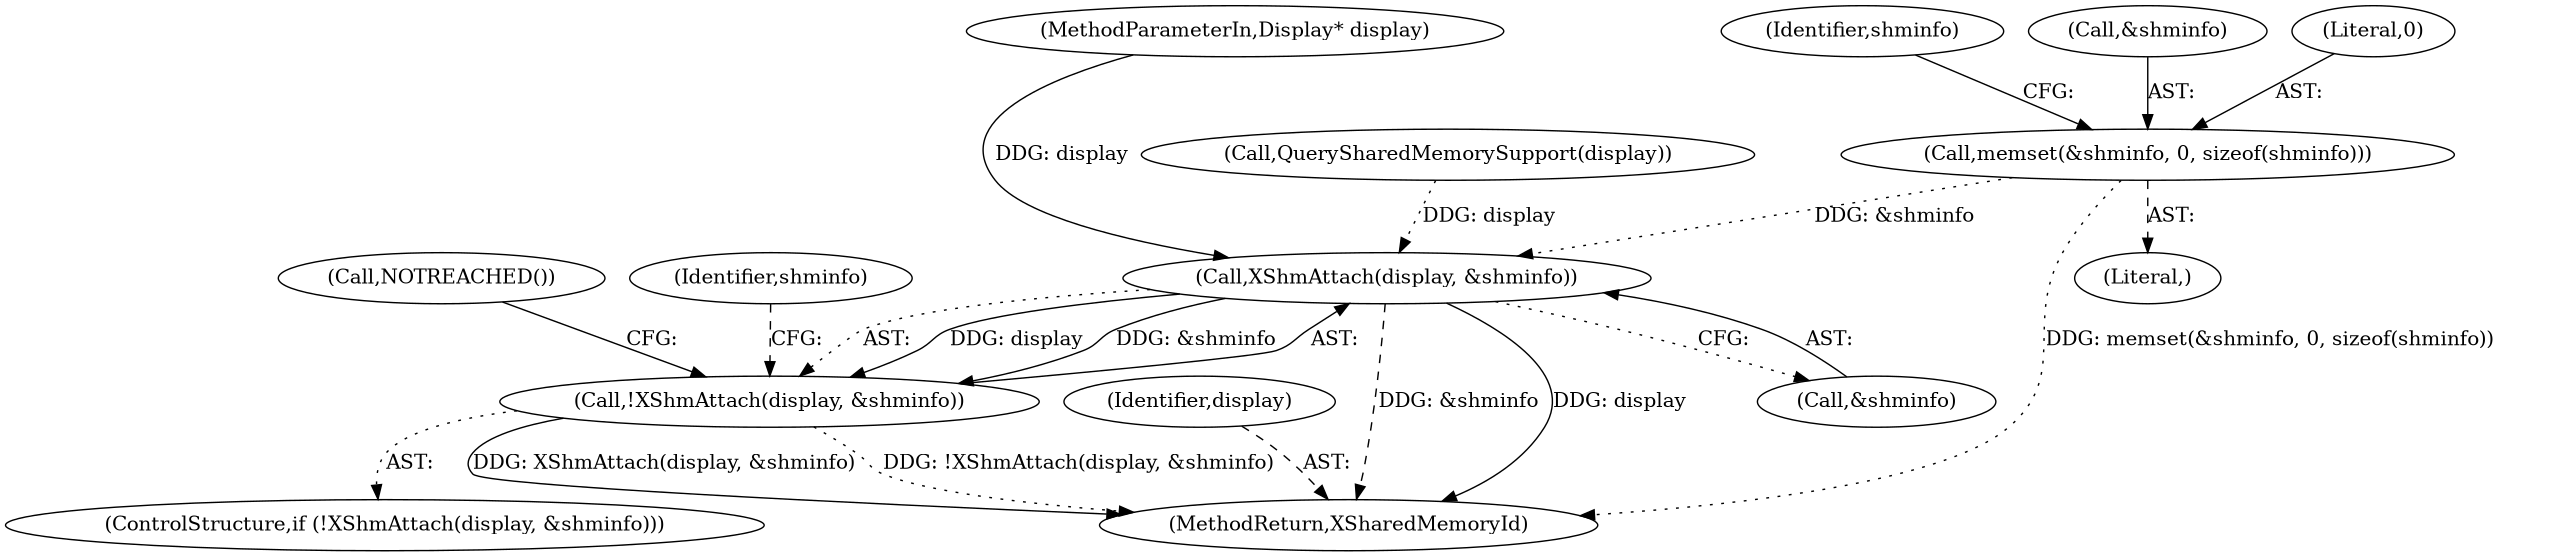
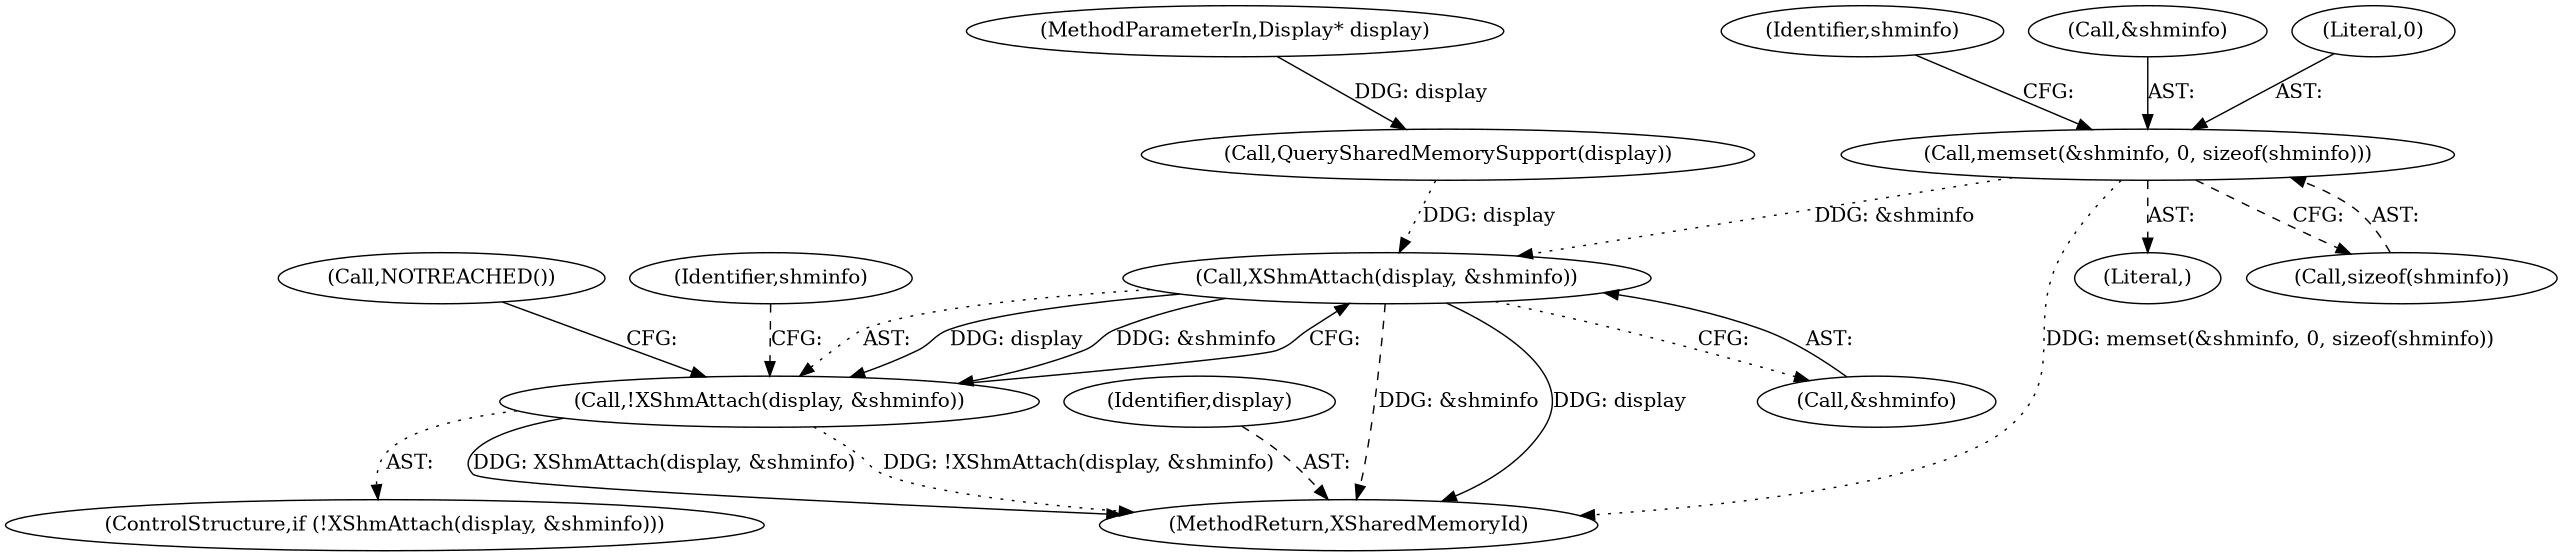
(1001, 185) -> (1335, 89)
none -> (2402, 278)
(1338, 340) -> (1338, 340)
